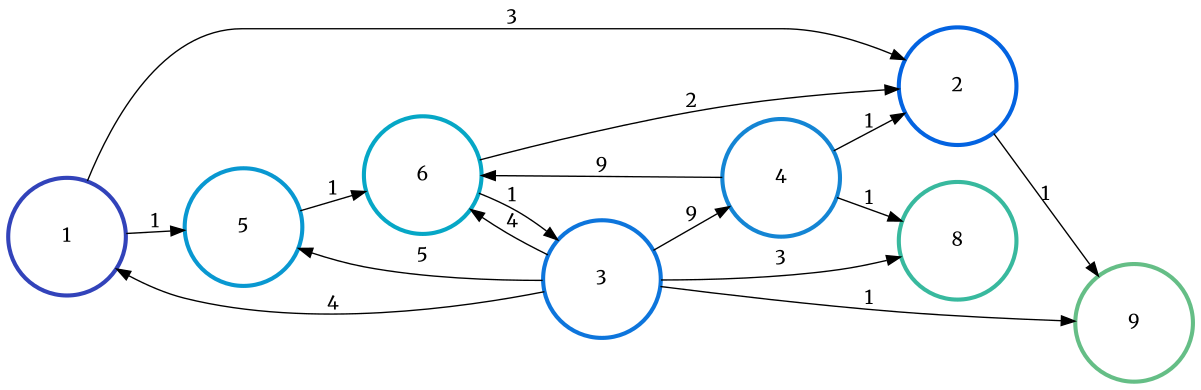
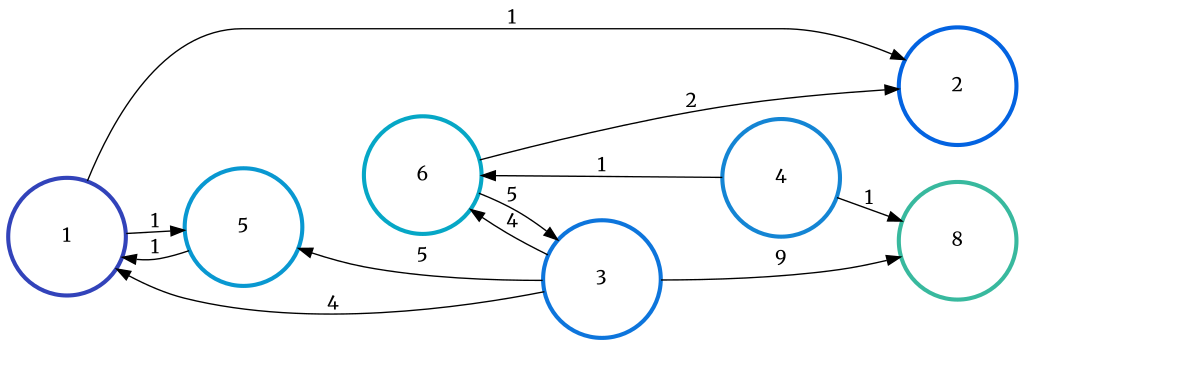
(512, 18) -> (512, 18)
(863, 135) -> none
(602, 166) -> (602, 166)
(512, 196) -> (512, 196)
(326, 203) -> (163, 258)
(685, 232) -> none
(781, 259) -> (781, 259)
(1134, 323) -> none
